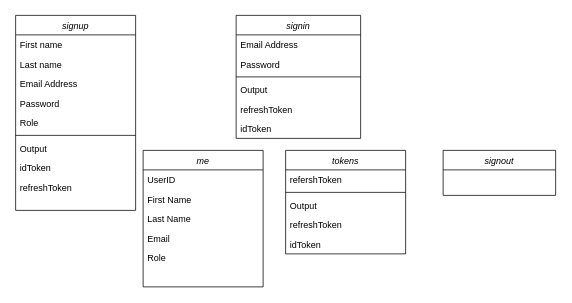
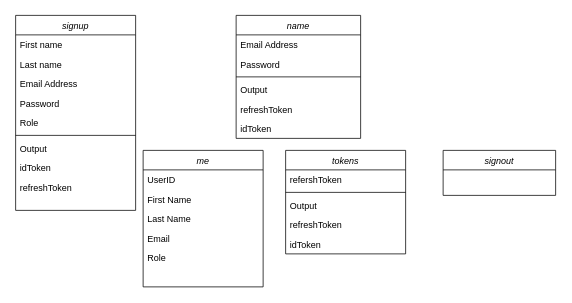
(298, 26) -> (298, 26)
